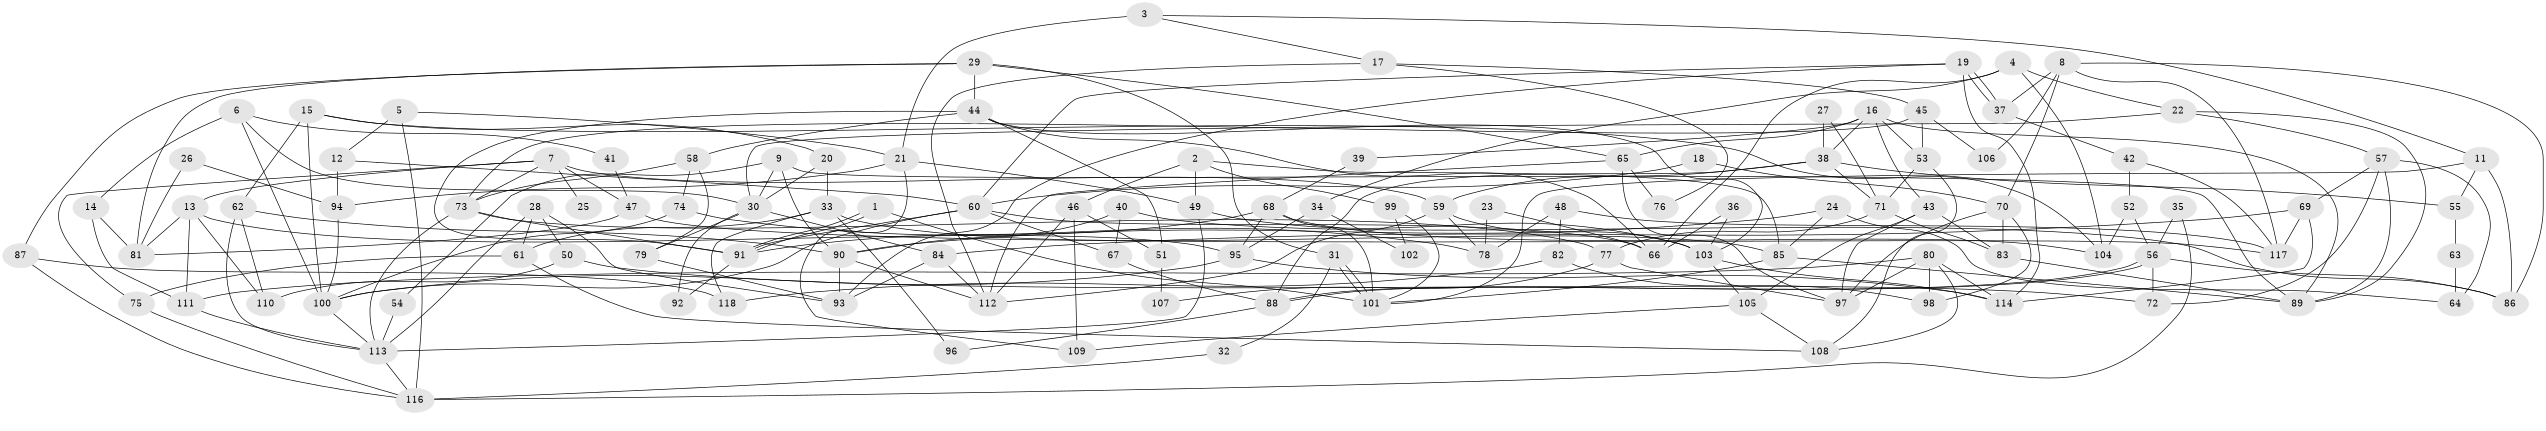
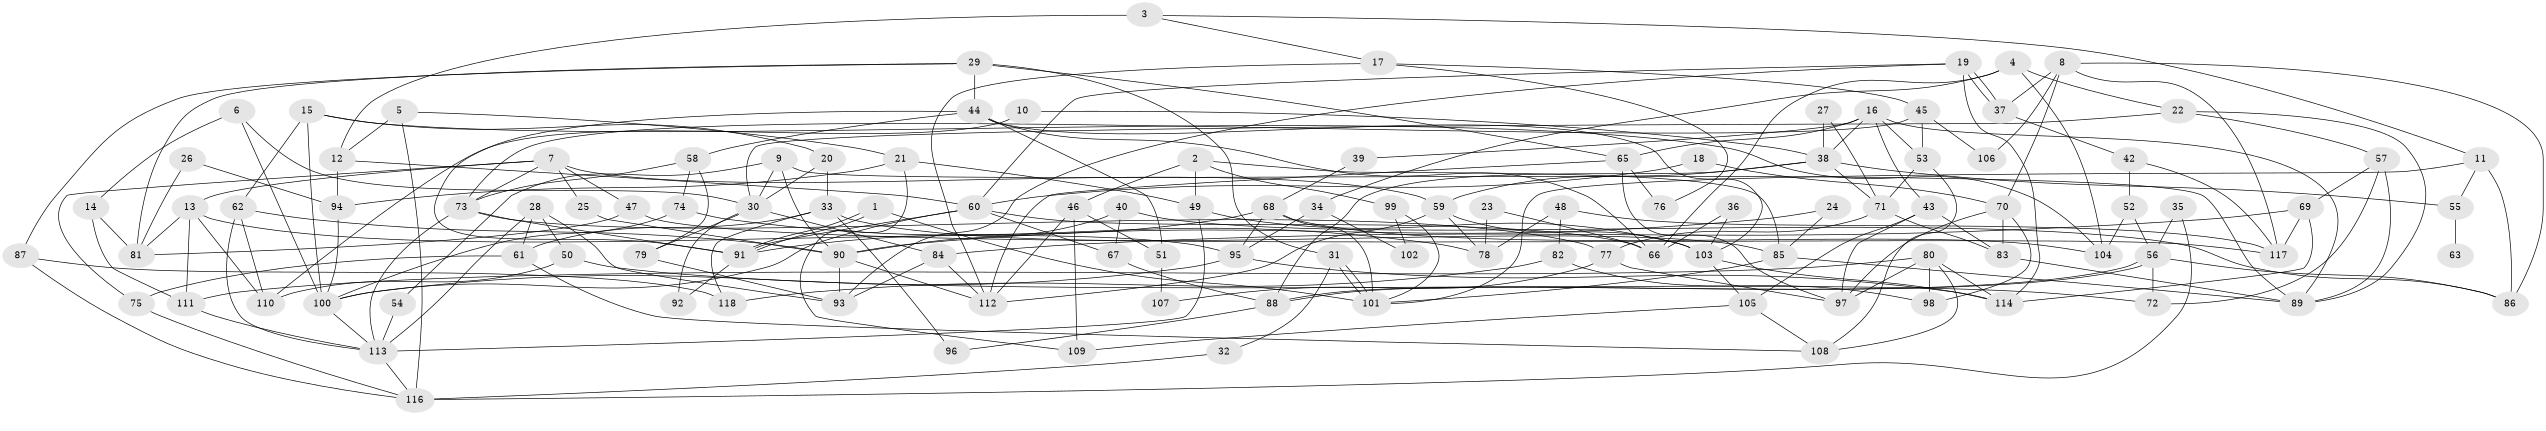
(983, 37) -> (717, 30)
none -> (1023, 111)
(611, 159) -> none
none -> (709, 235)
(2456, 304) -> none
